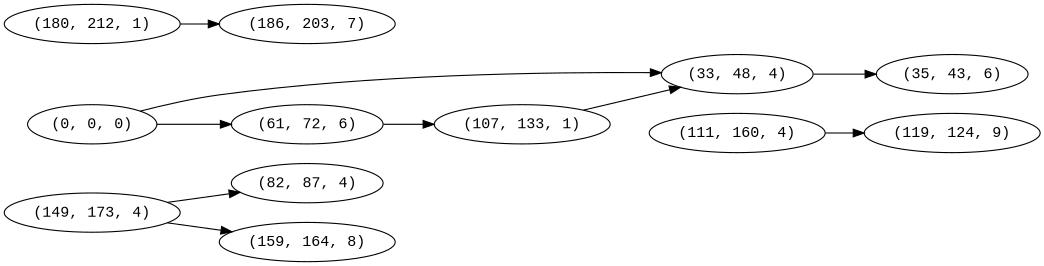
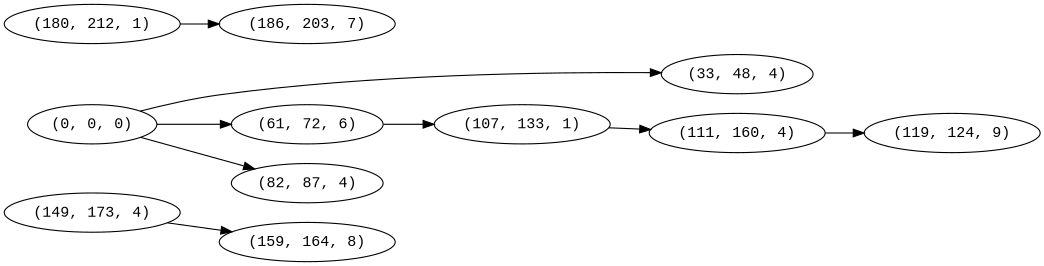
(952, 74) -> none
(627, 100) -> (624, 128)
(198, 198) -> (192, 152)
